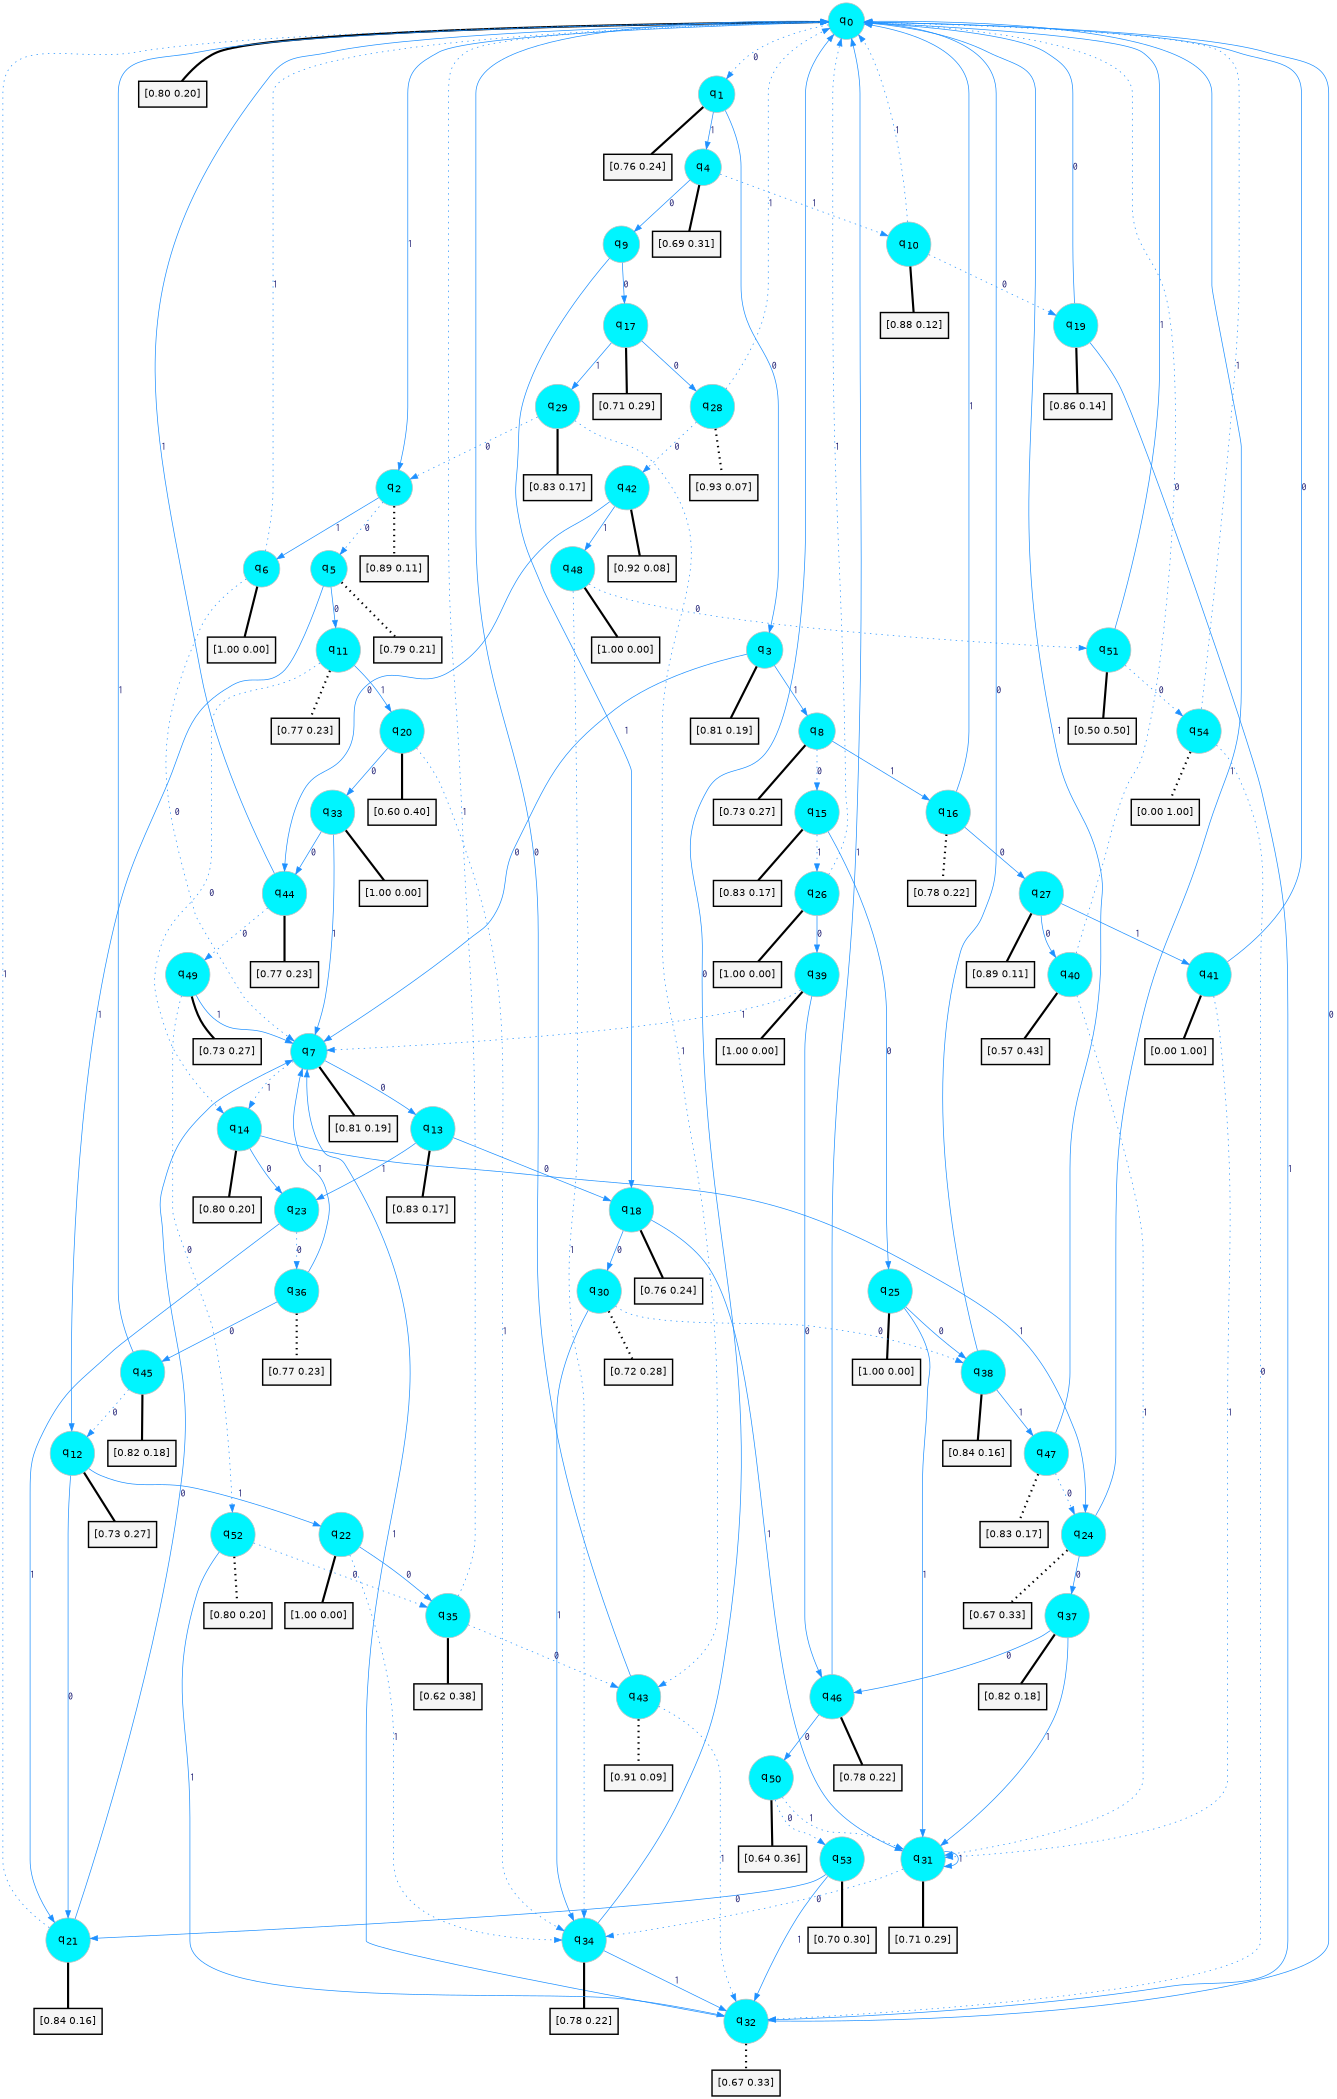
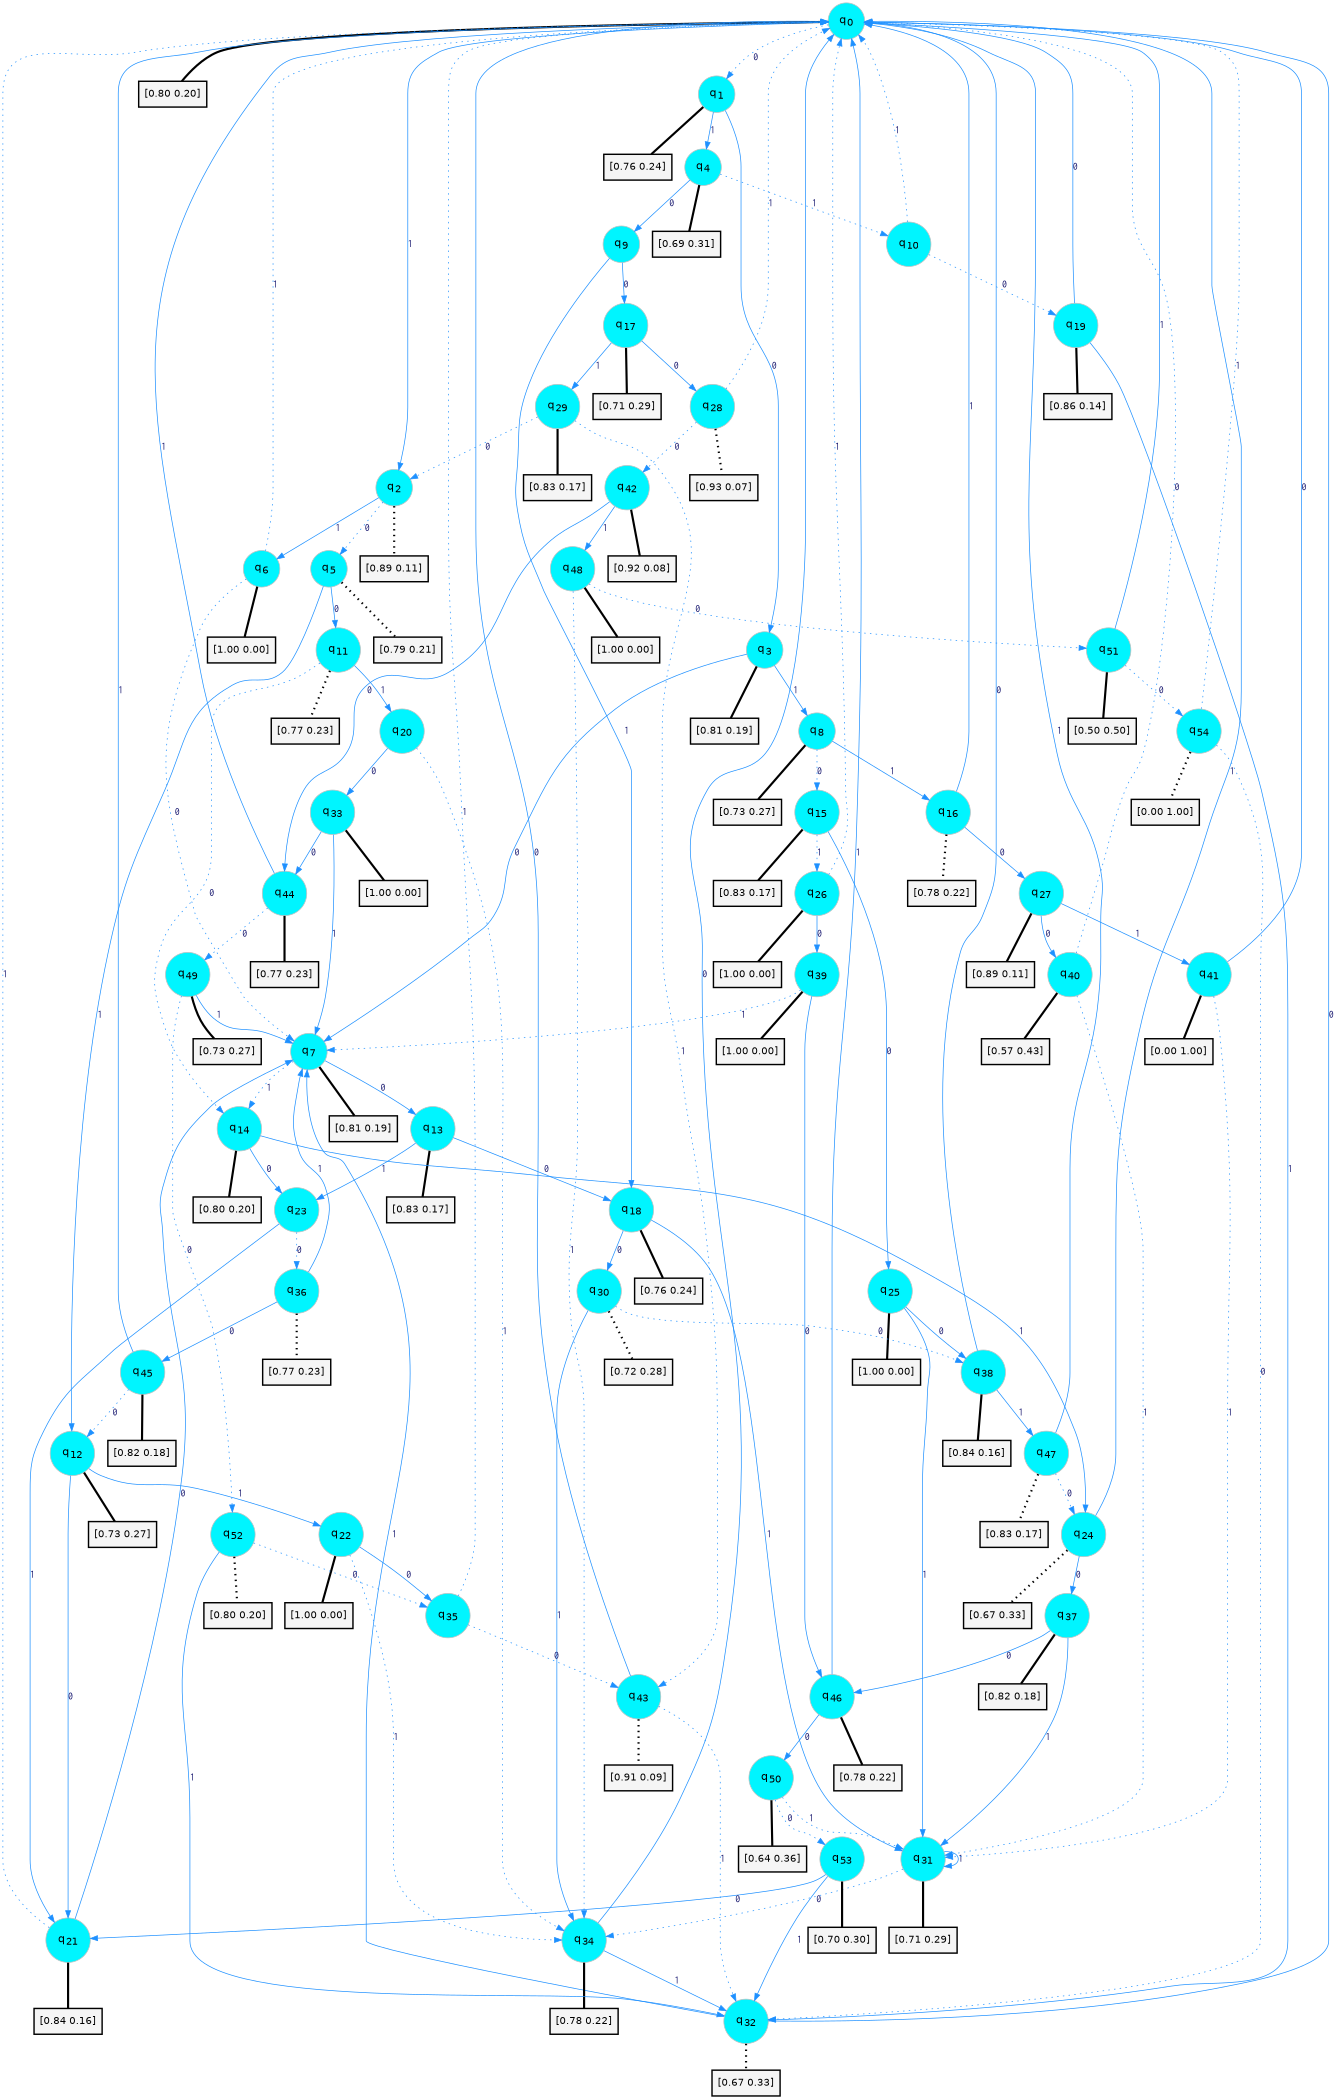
(914, 325) -> none
(402, 812) -> none
(448, 1697) -> none
